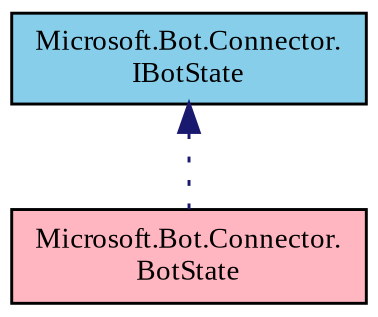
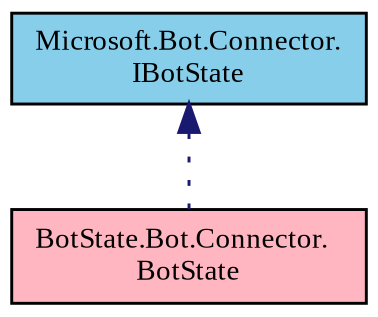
(189, 256) -> (189, 256)
